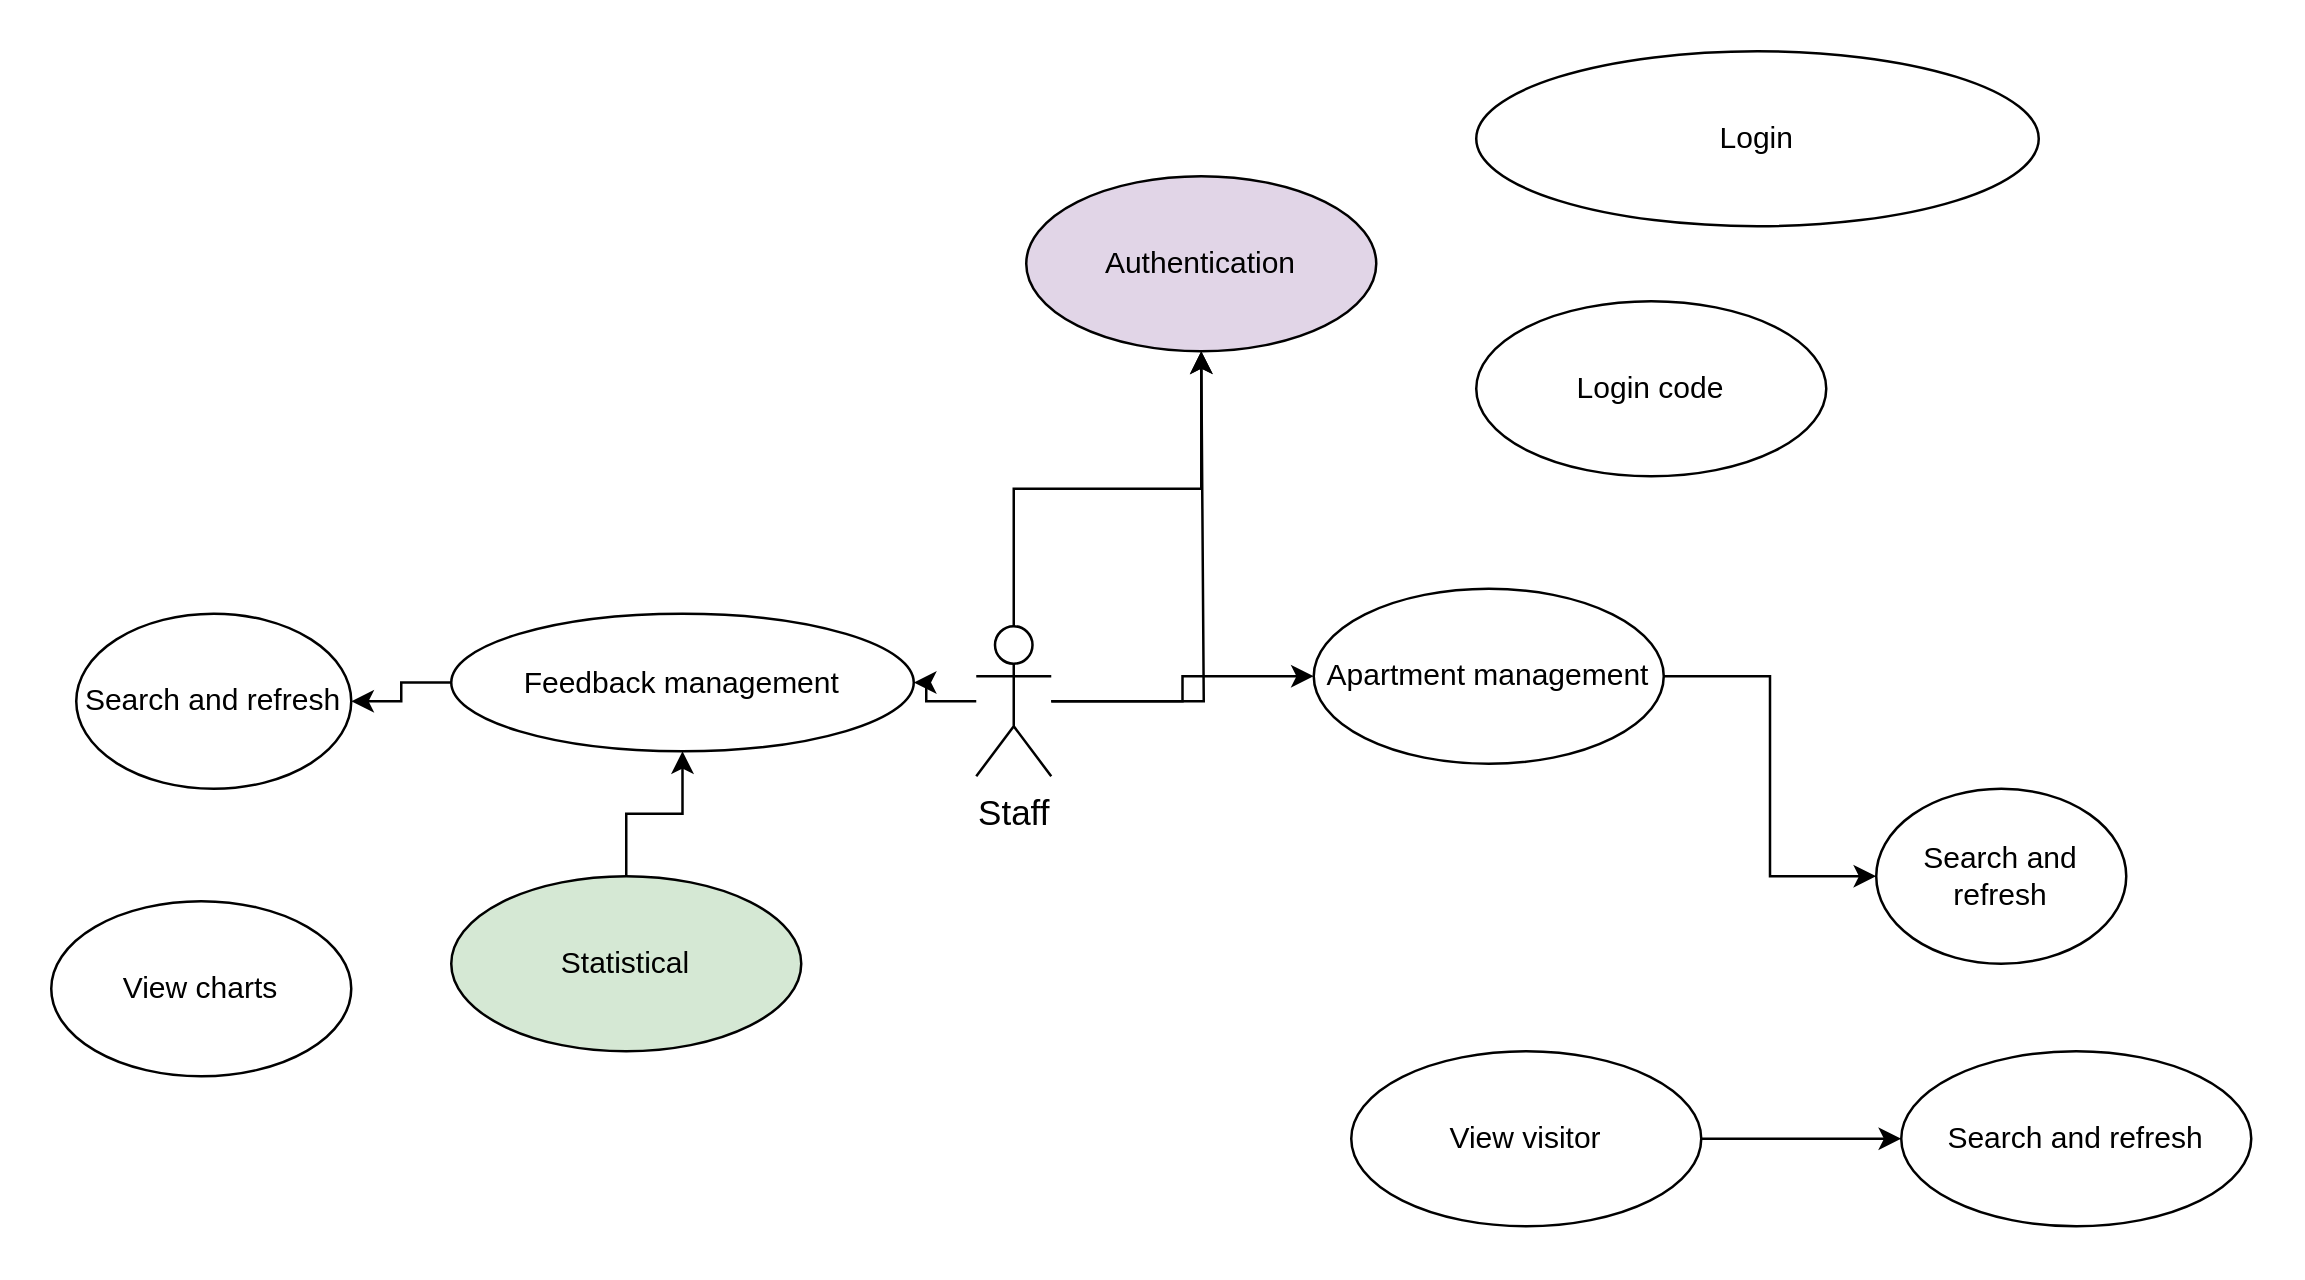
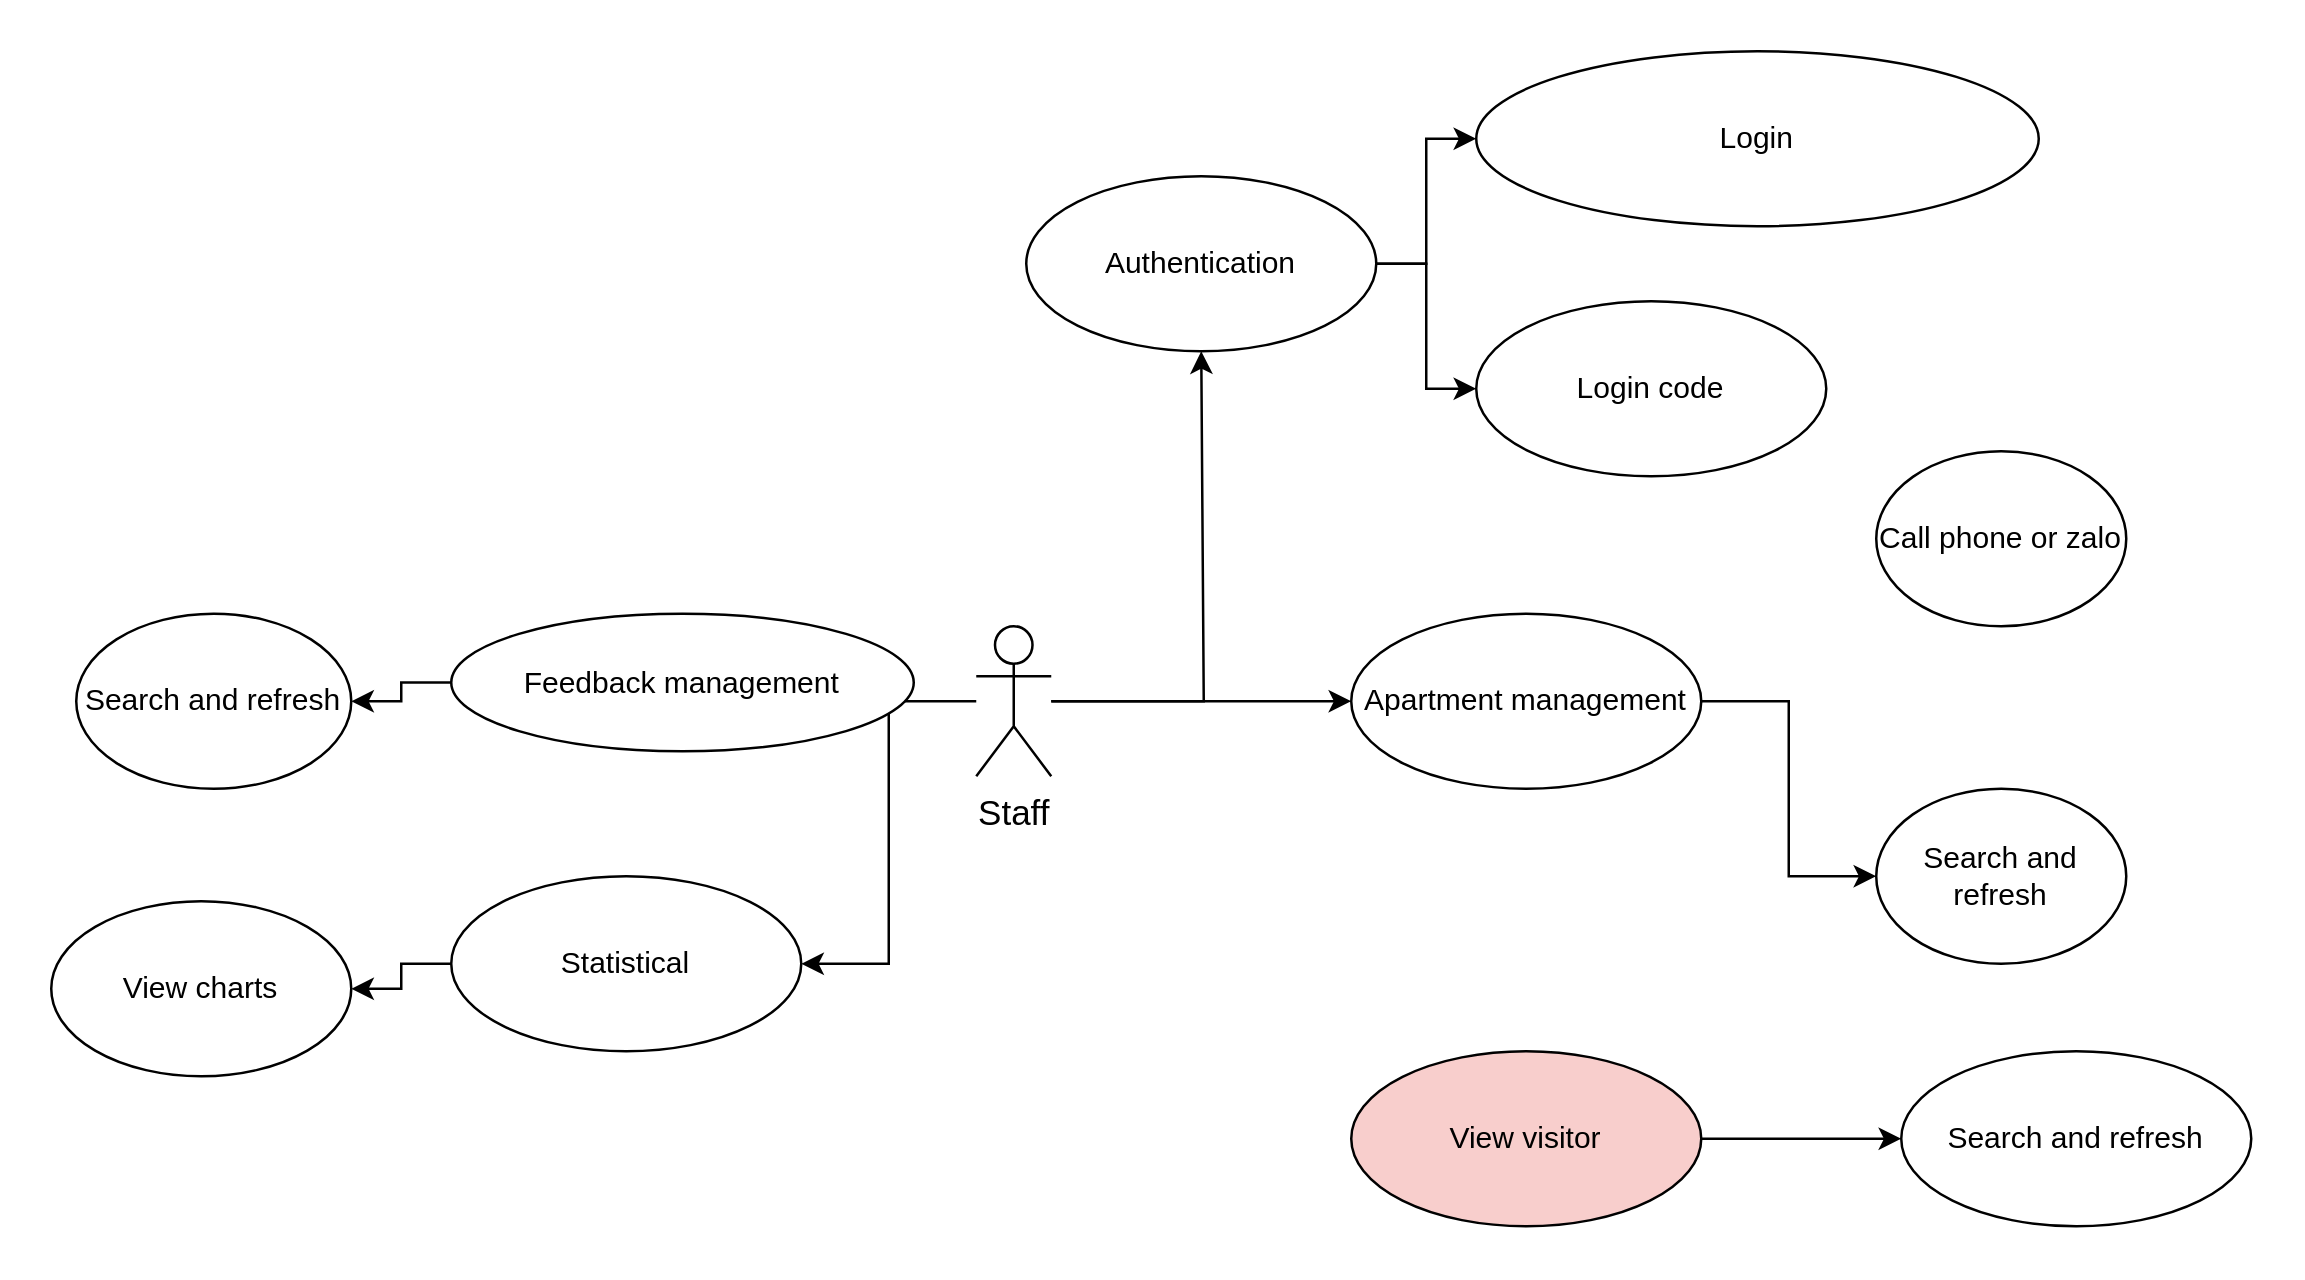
none -> (1426, 182)
(1201, 264) -> (1201, 264)
none -> (1426, 345)
(1037, 489) -> (889, 874)
none -> (2001, 539)
(1489, 676) -> (1526, 701)
(926, 688) -> none
(646, 814) -> (401, 968)
(626, 964) -> (626, 964)
(1526, 1139) -> (1526, 1139)
